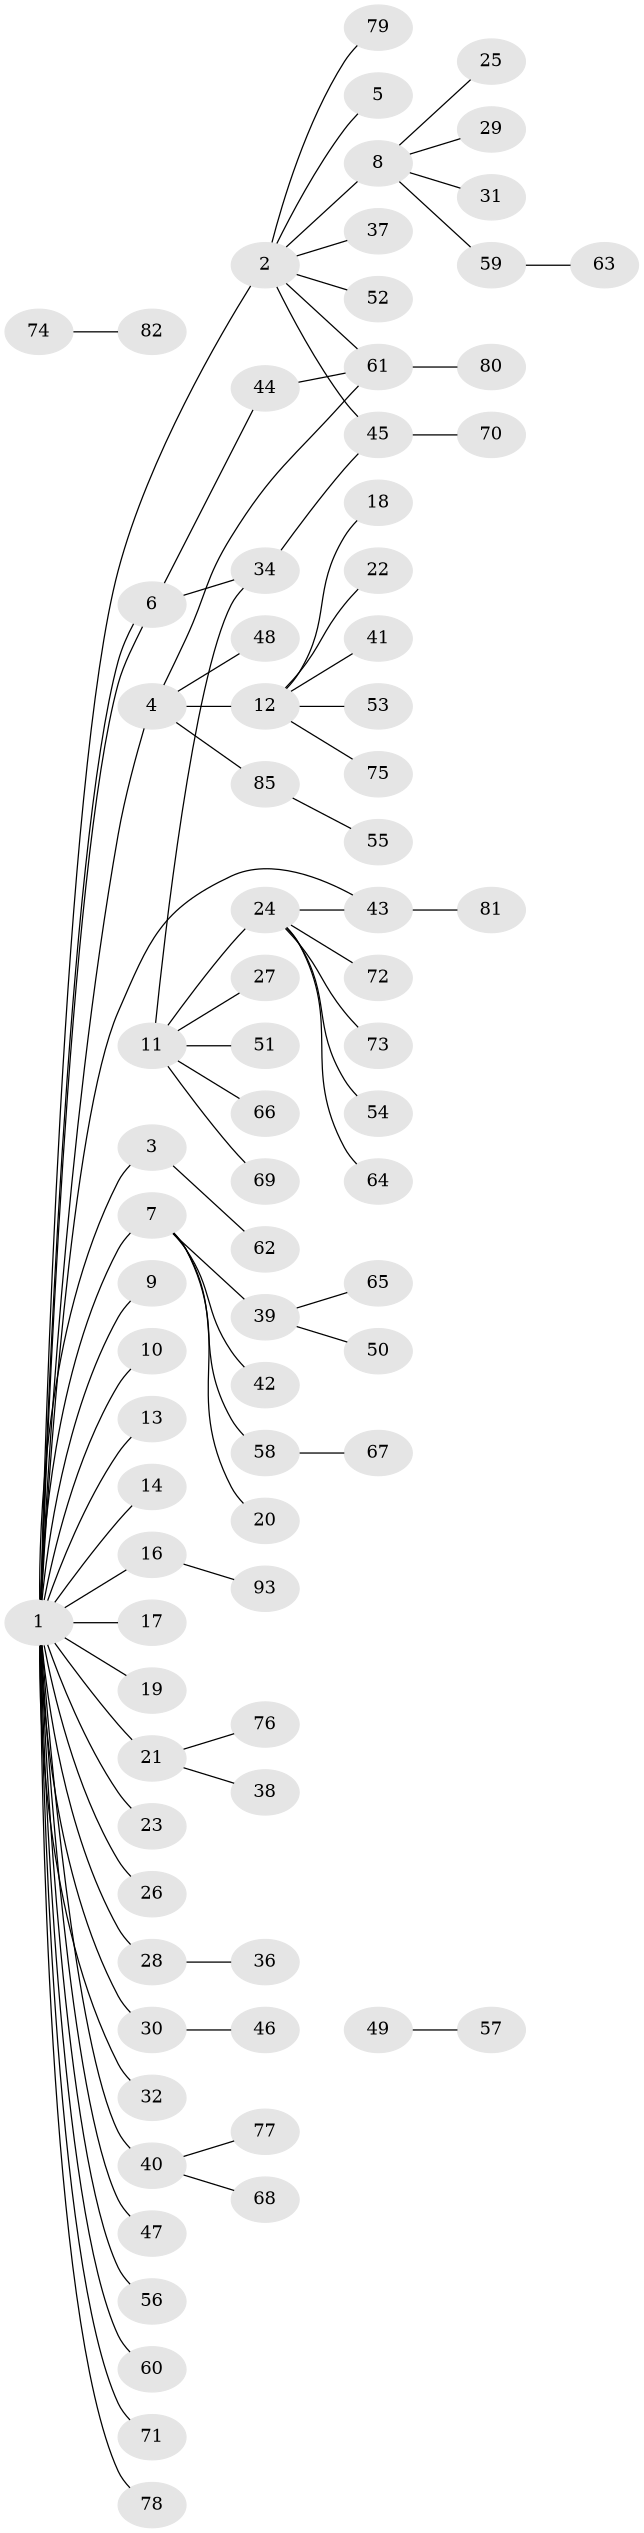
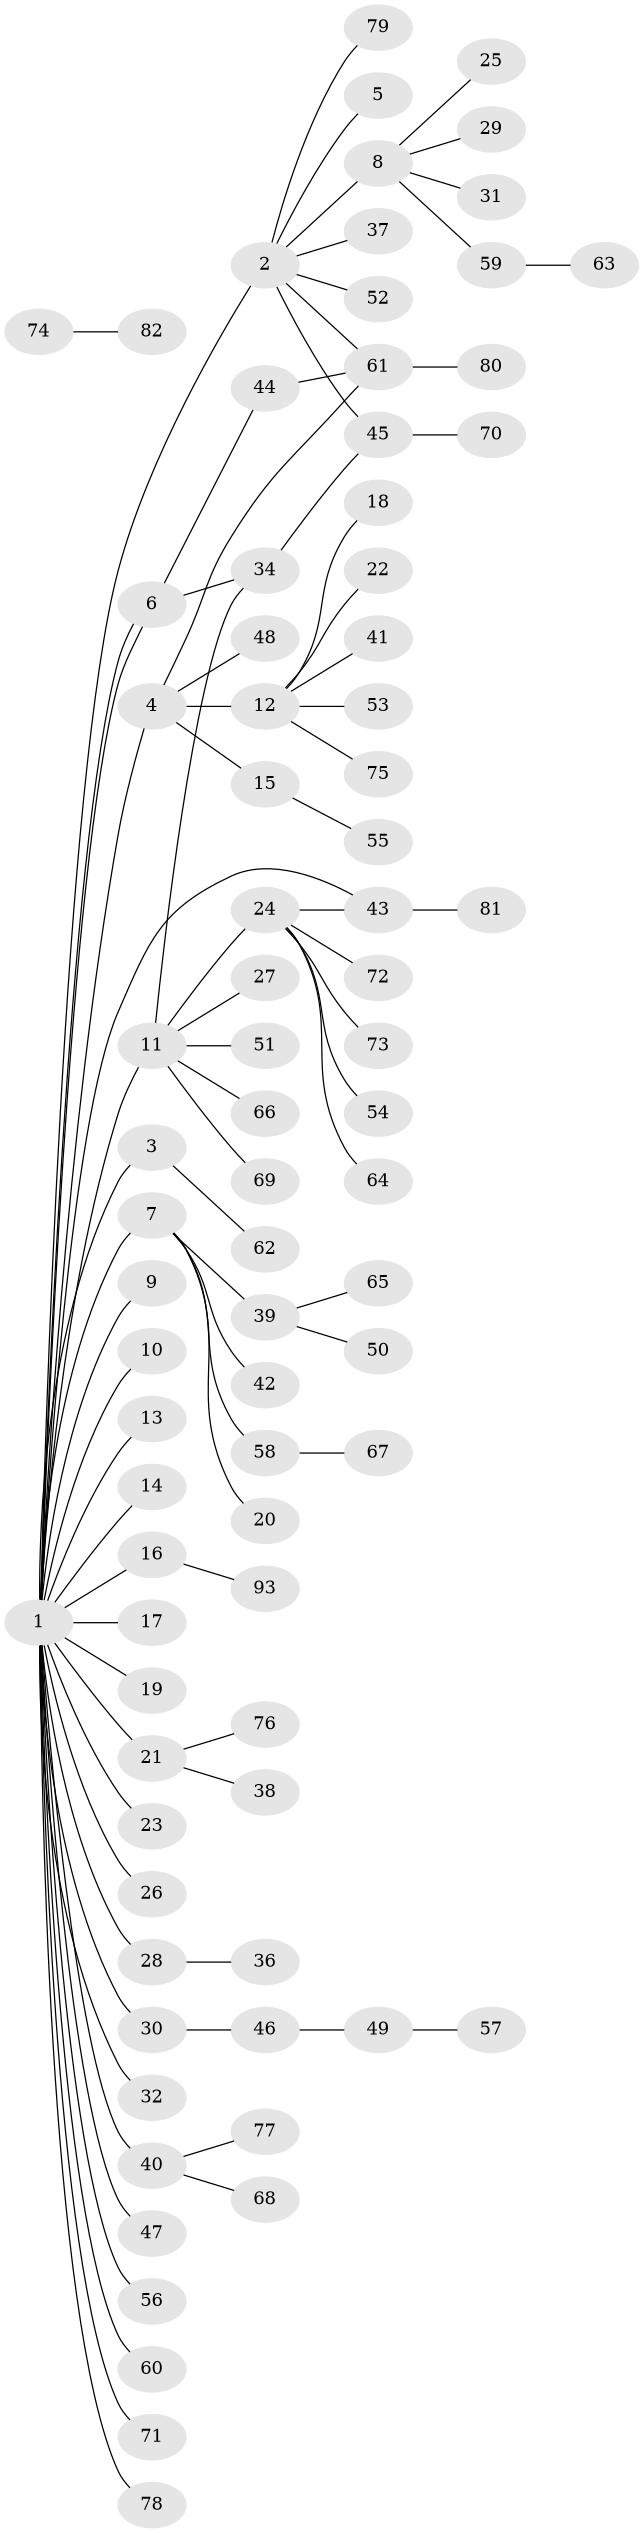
(265, 784) -> (265, 784)
none -> (90, 1223)
none -> (322, 2030)
